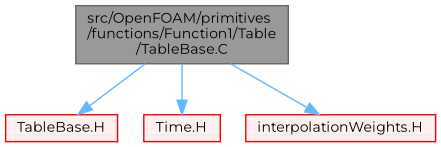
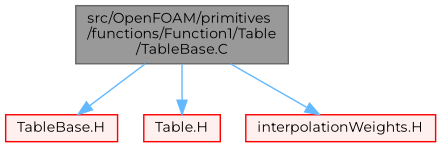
(182, 128) -> (182, 128)
